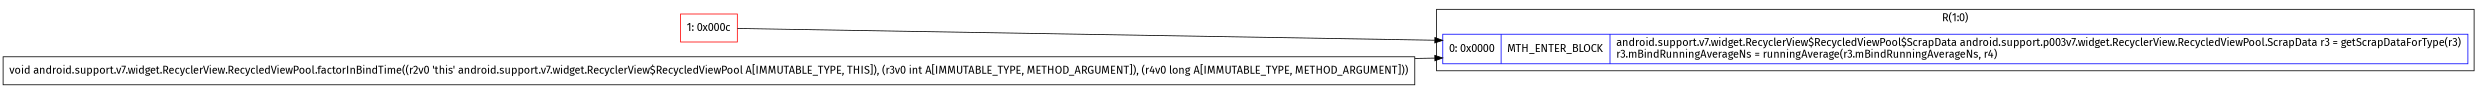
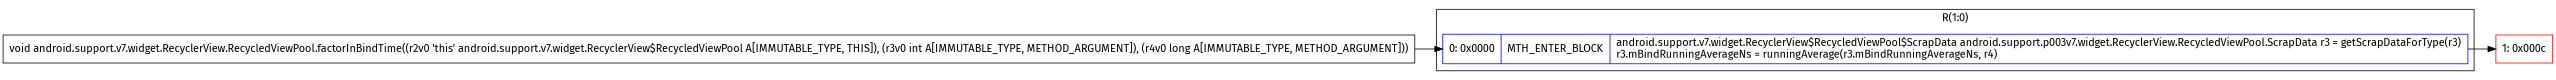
(1086, 34) -> (2479, 49)
